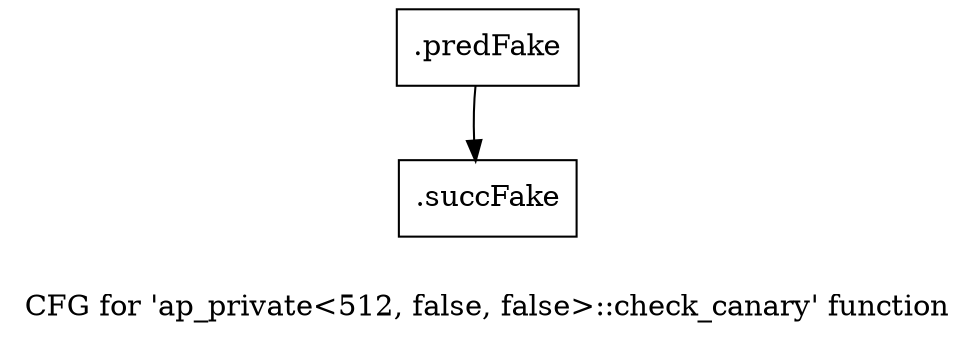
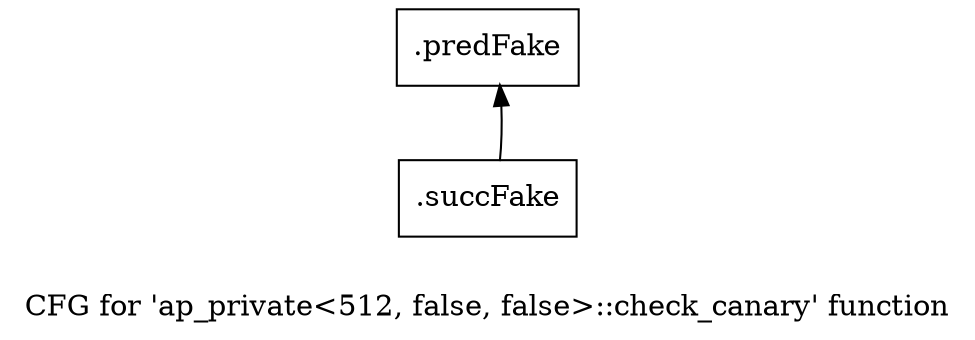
(474, 113) -> (502, 134)
